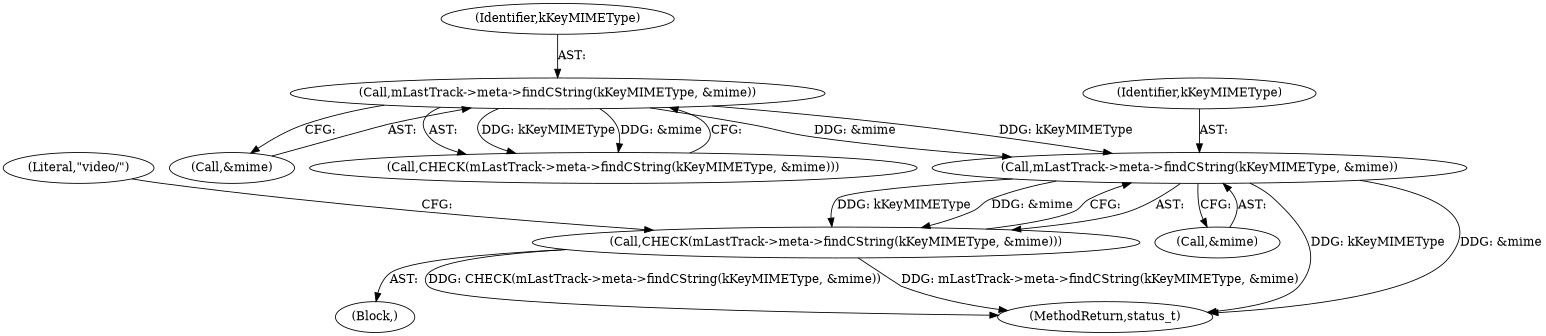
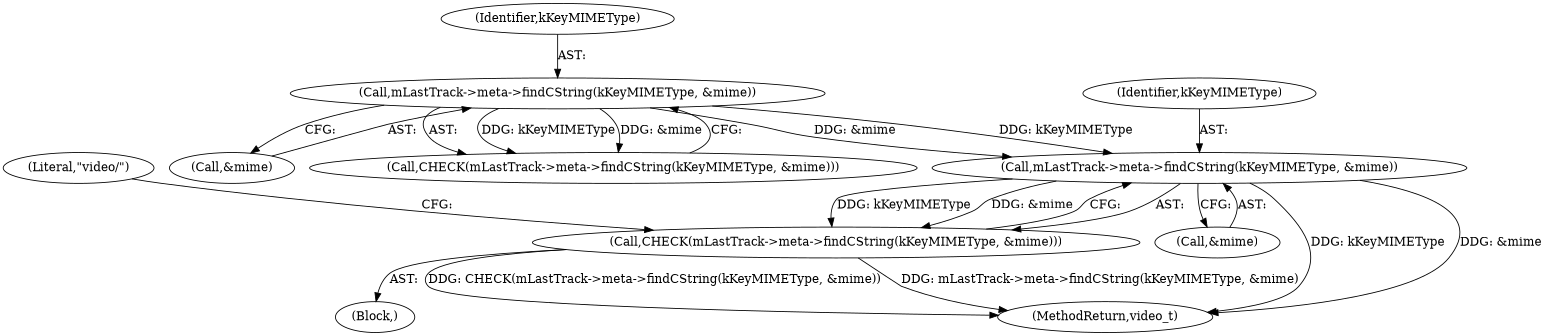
(1105, 317) -> (1105, 317)
